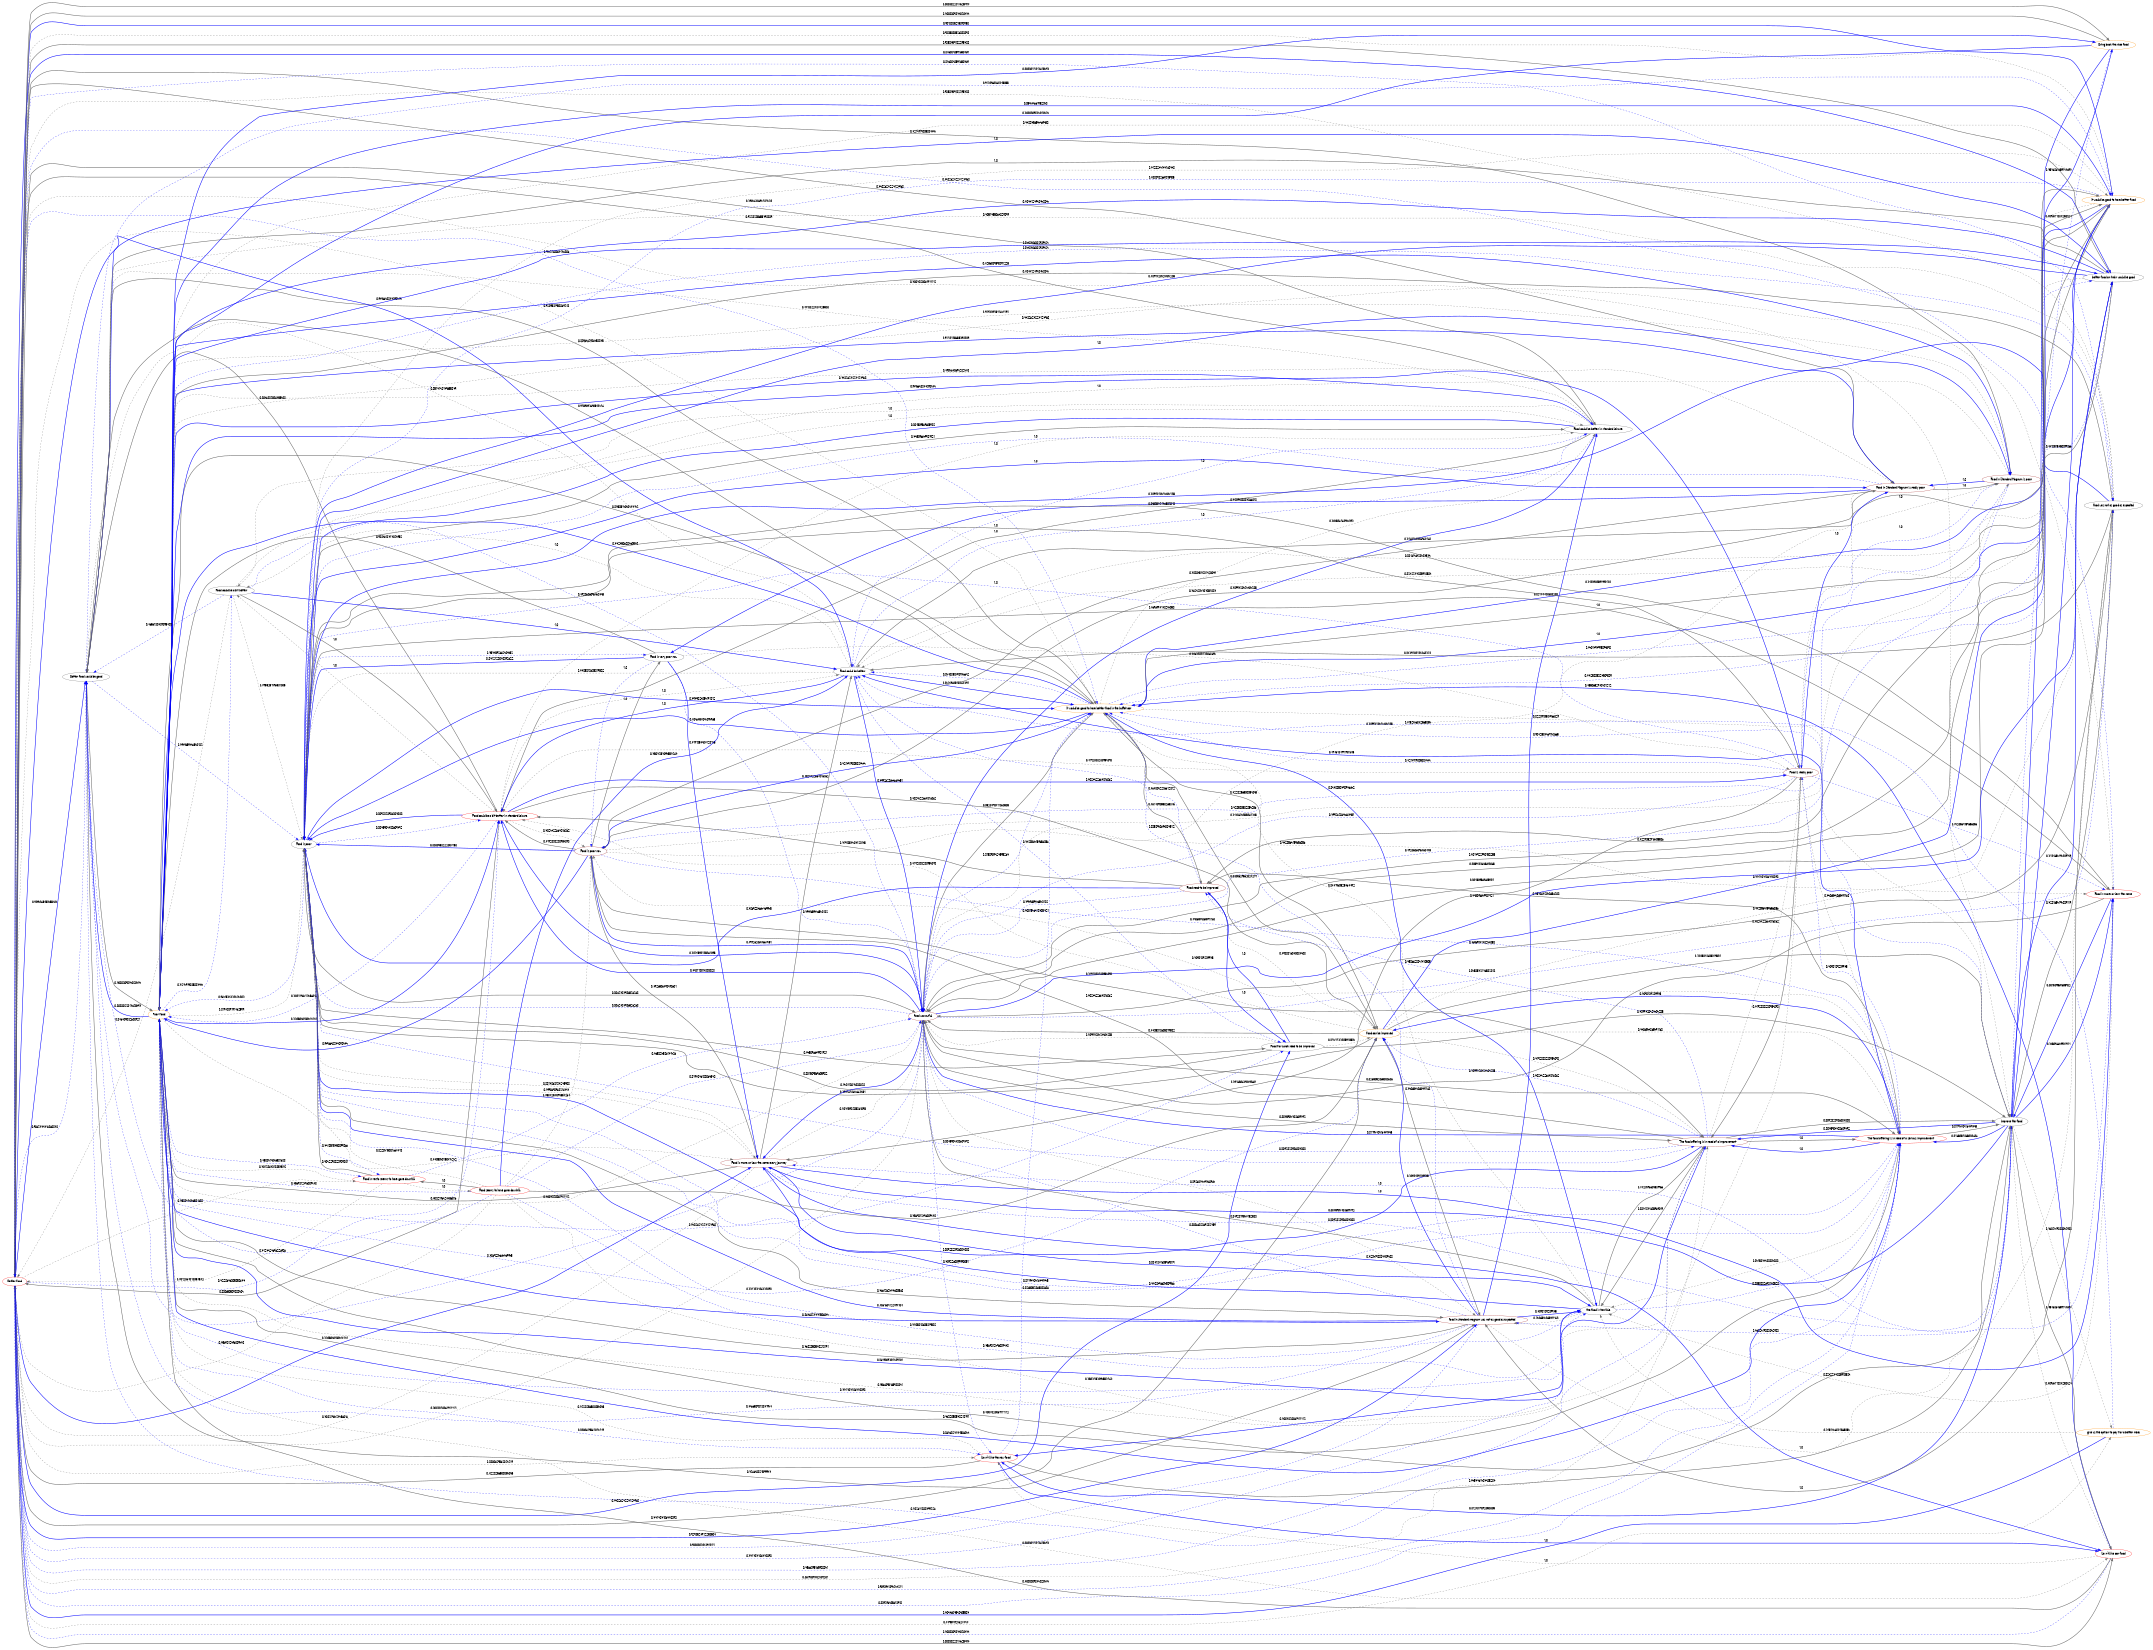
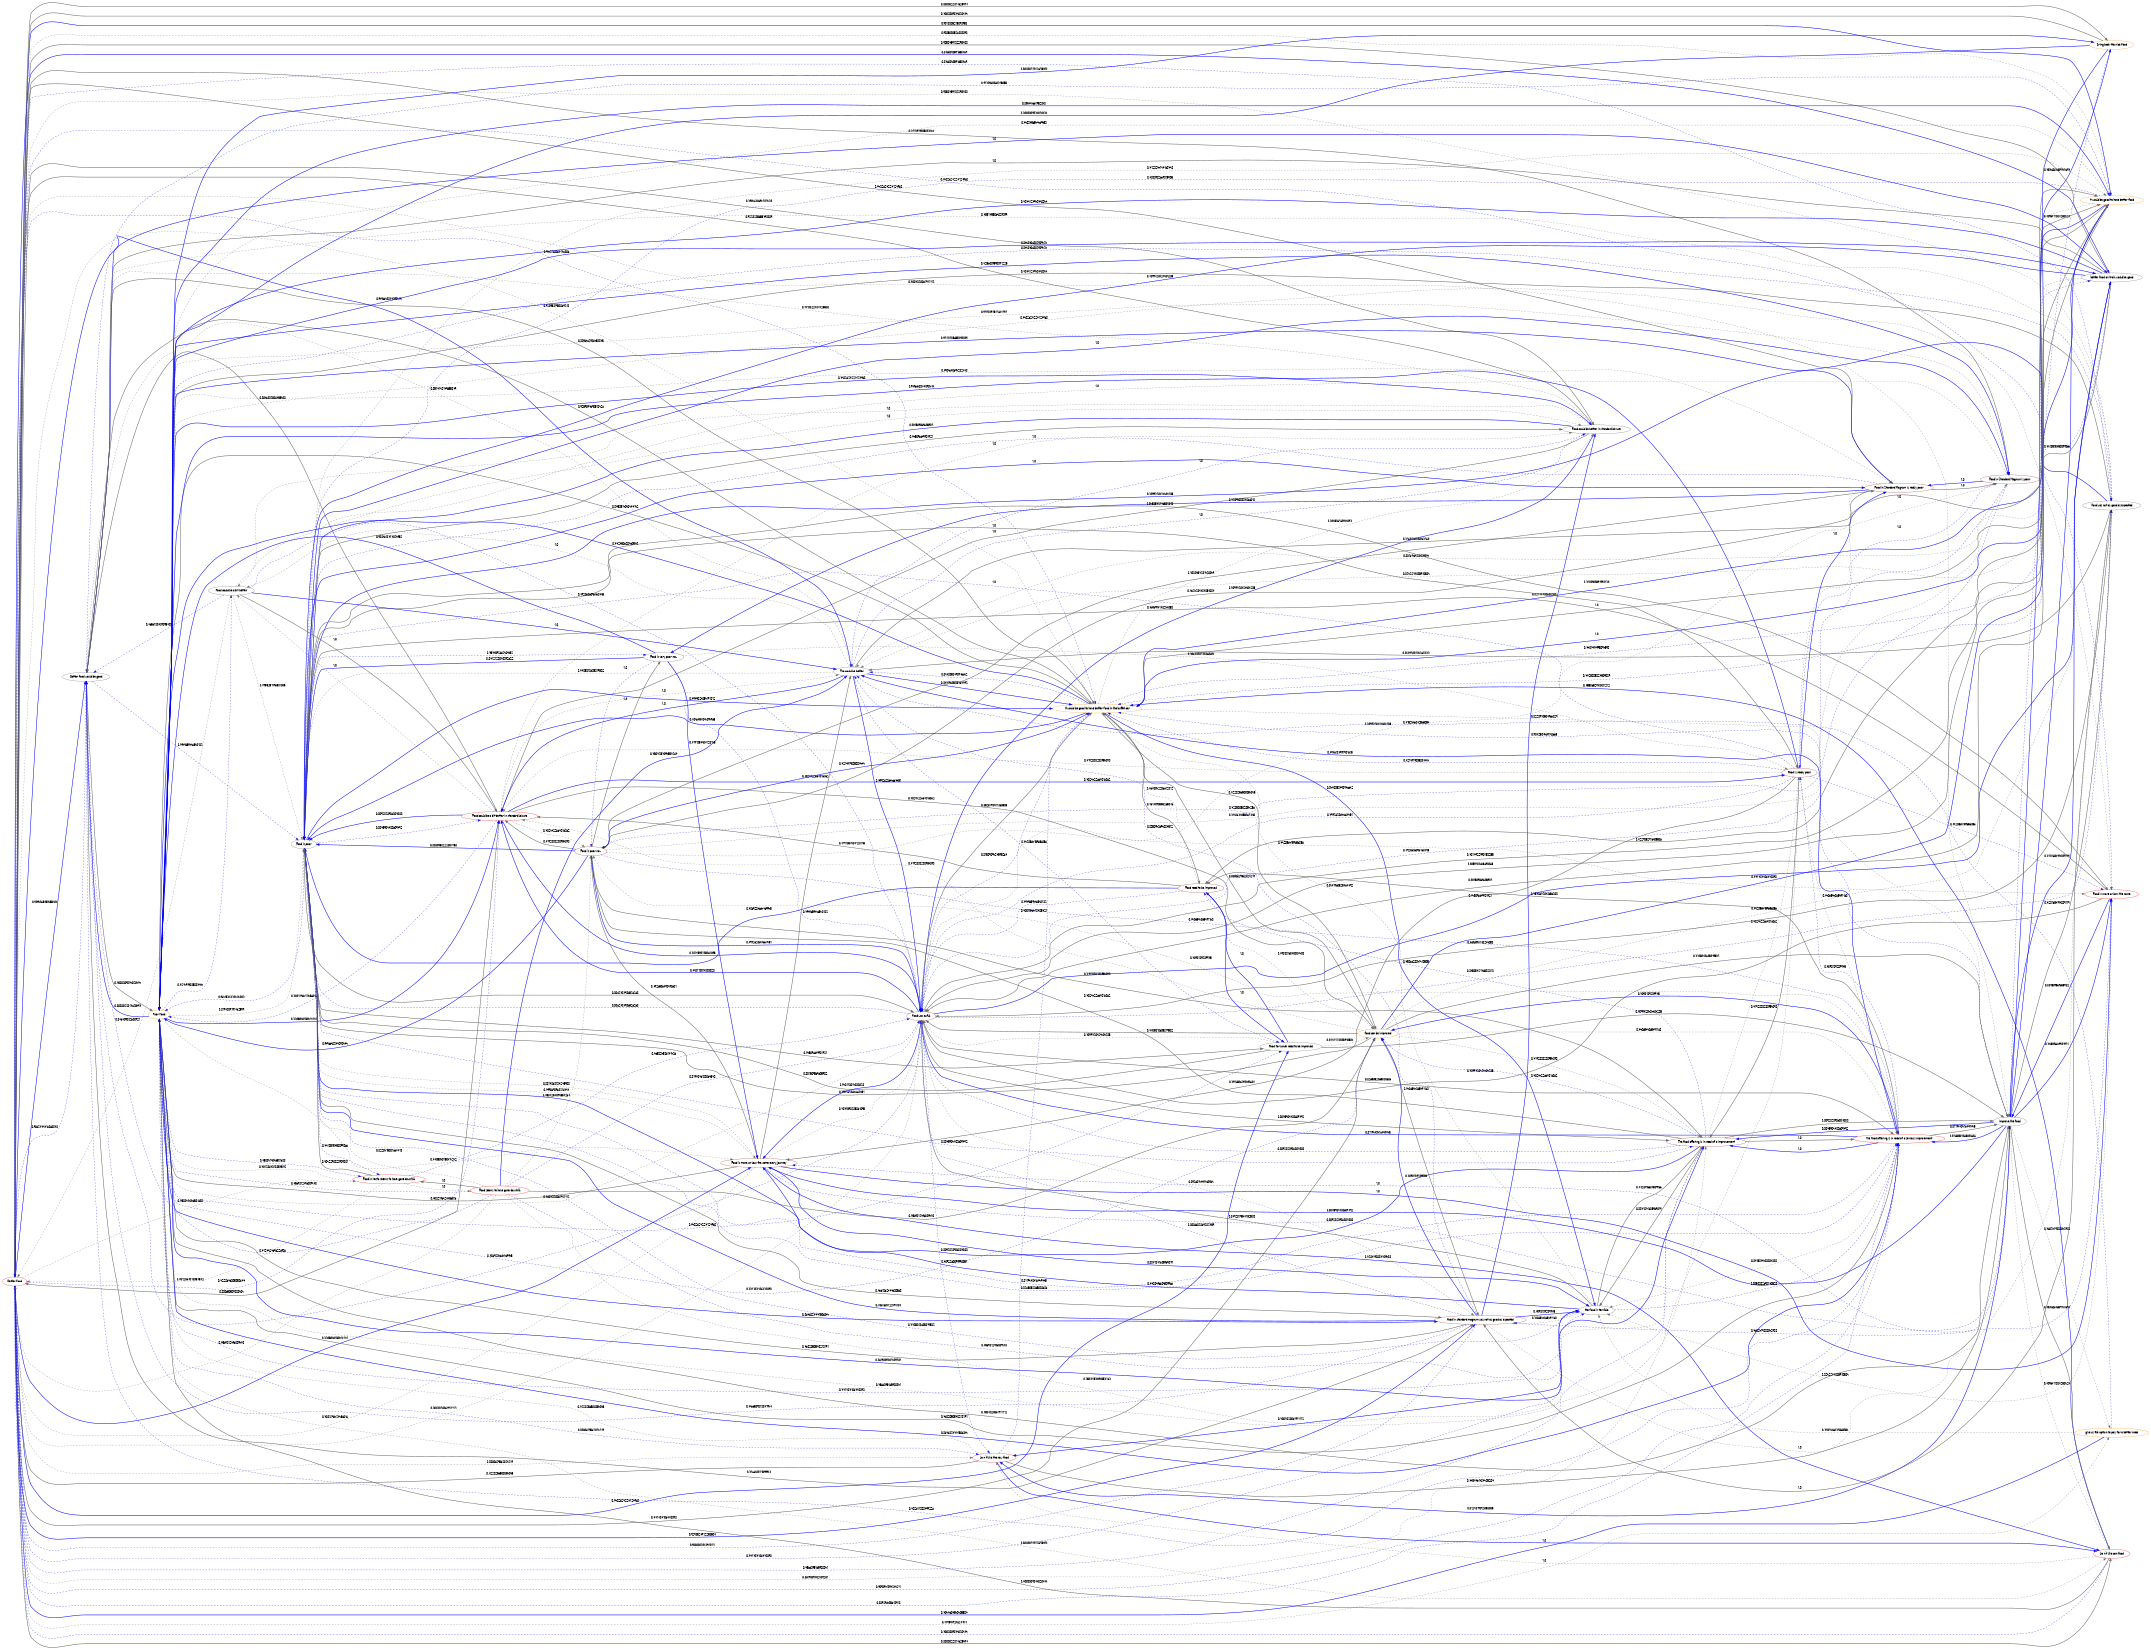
(230, 570) -> (230, 570)
(853, 672) -> (852, 672)
(1159, 796) -> (1157, 796)
